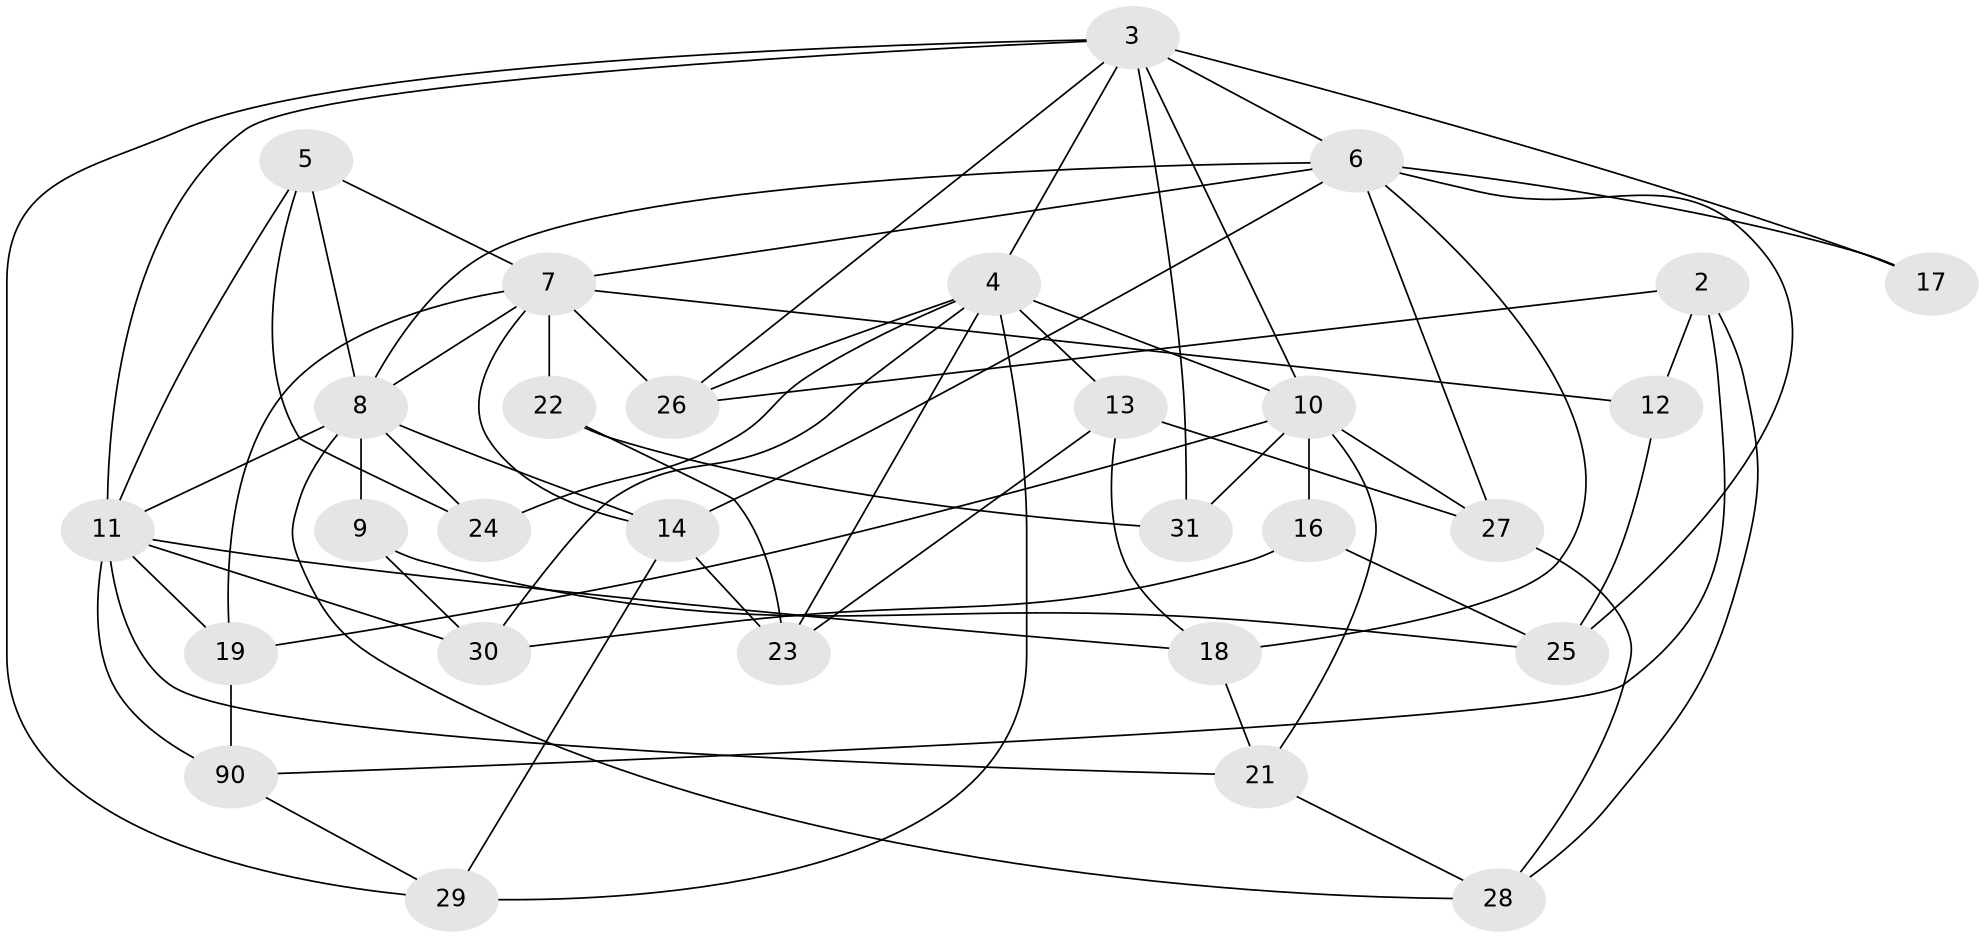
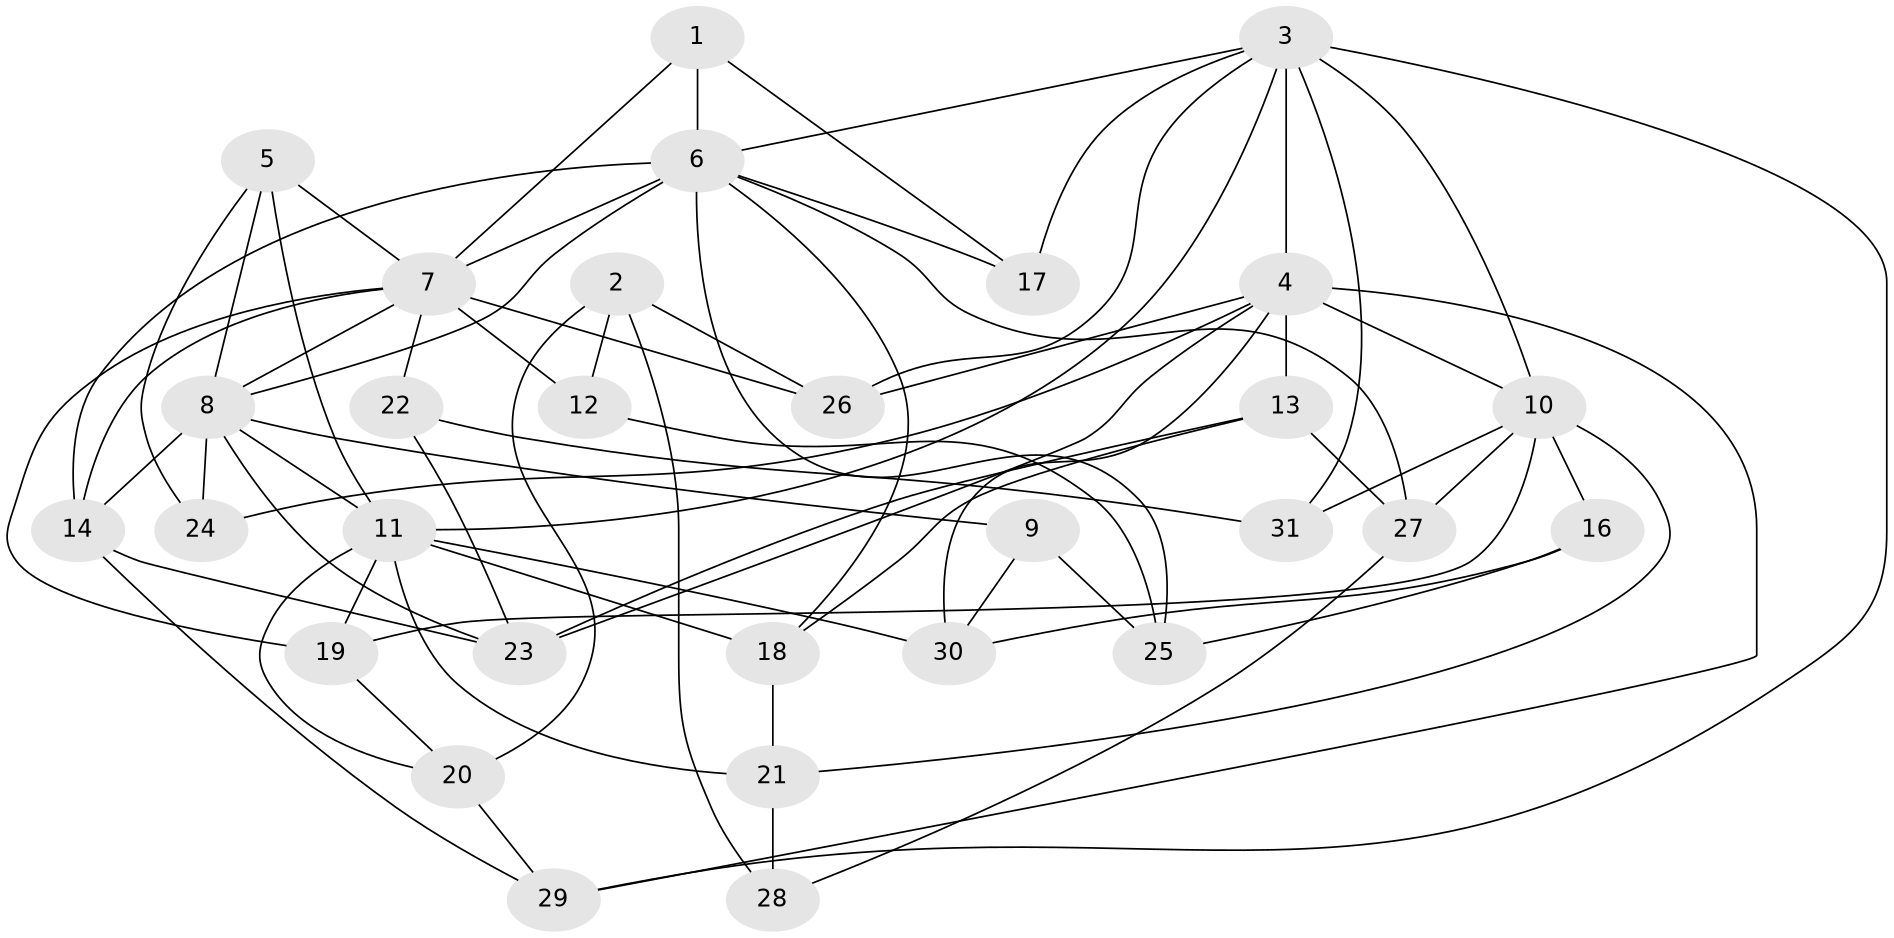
none -> (698, 38)
(231, 777) -> (458, 777)
(770, 813) -> (318, 553)
